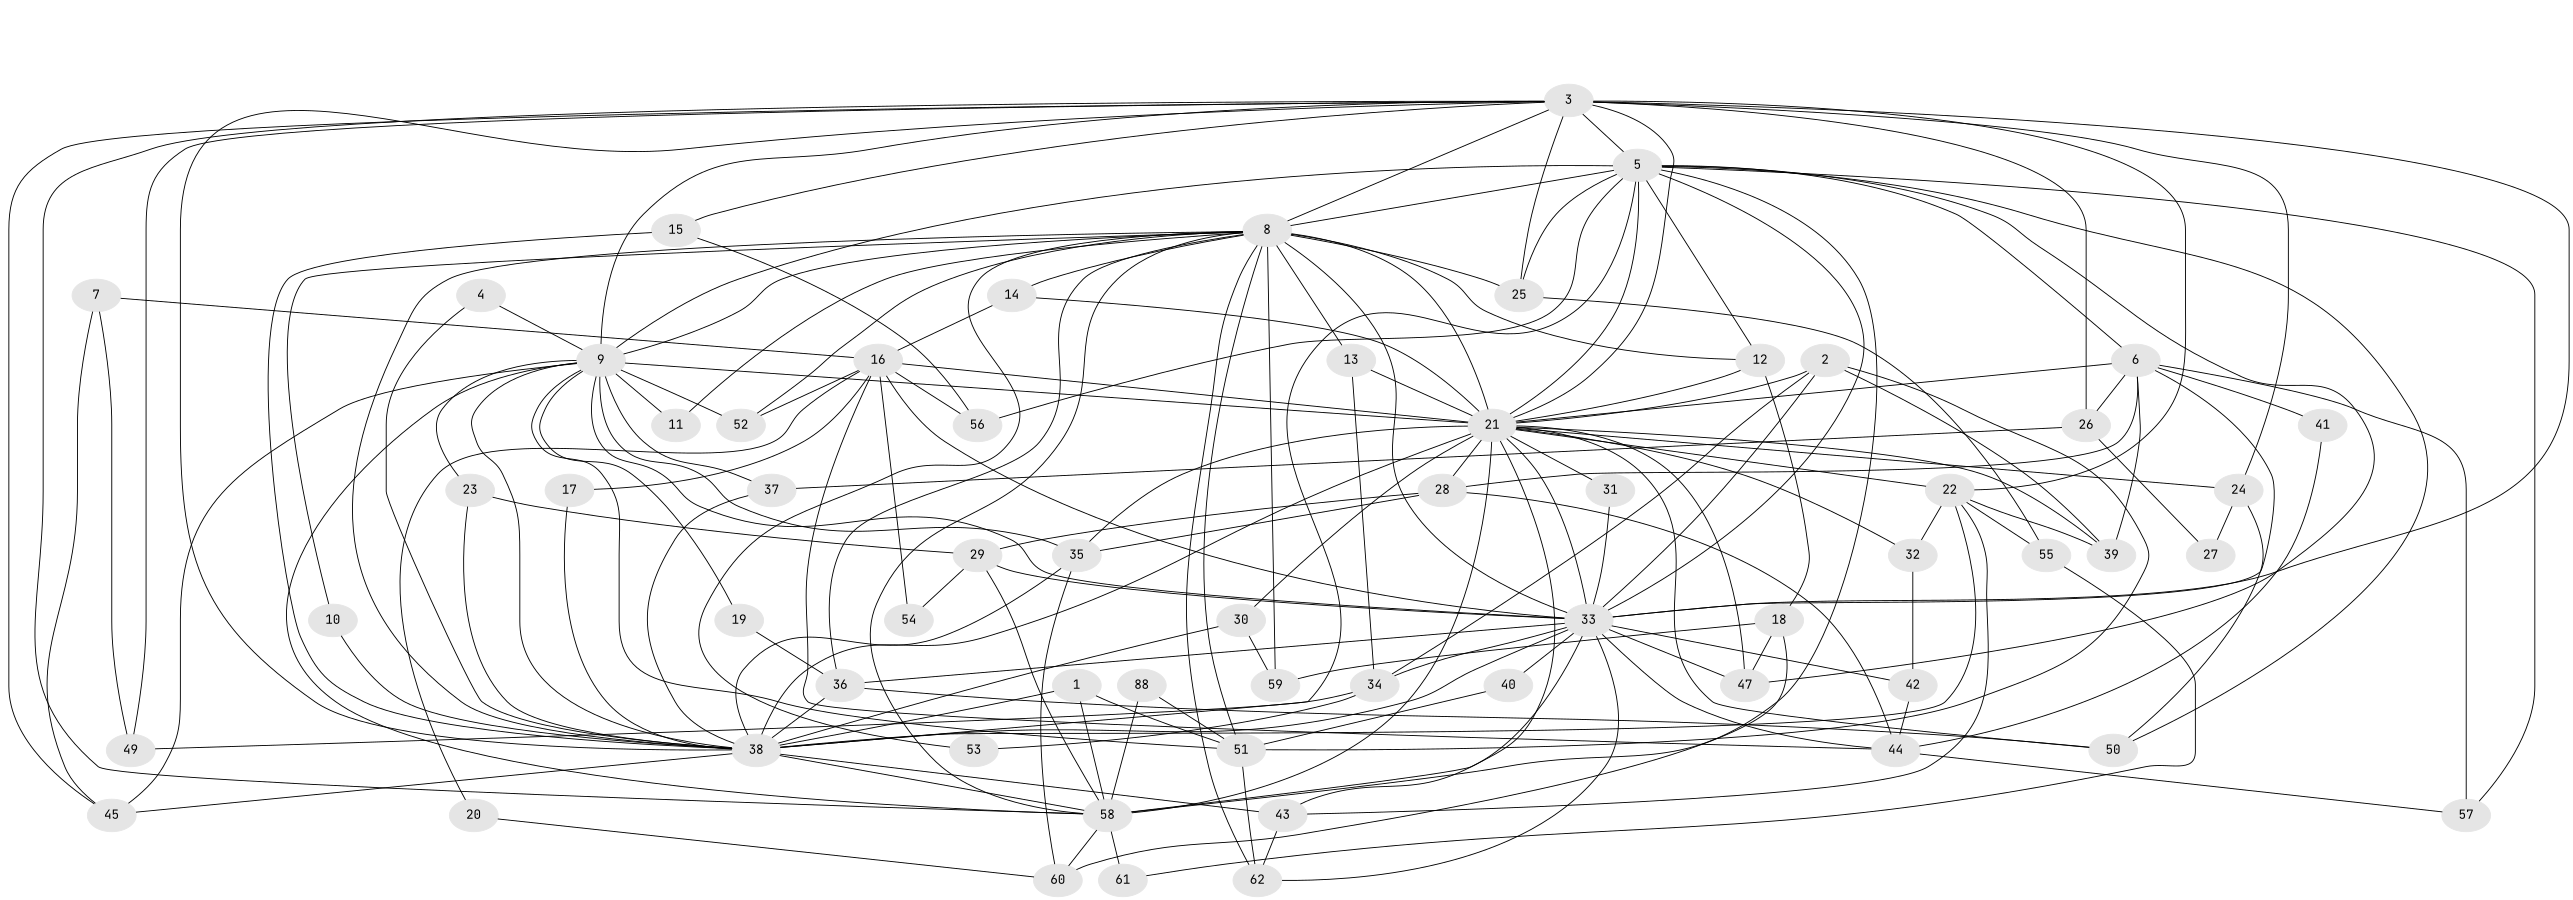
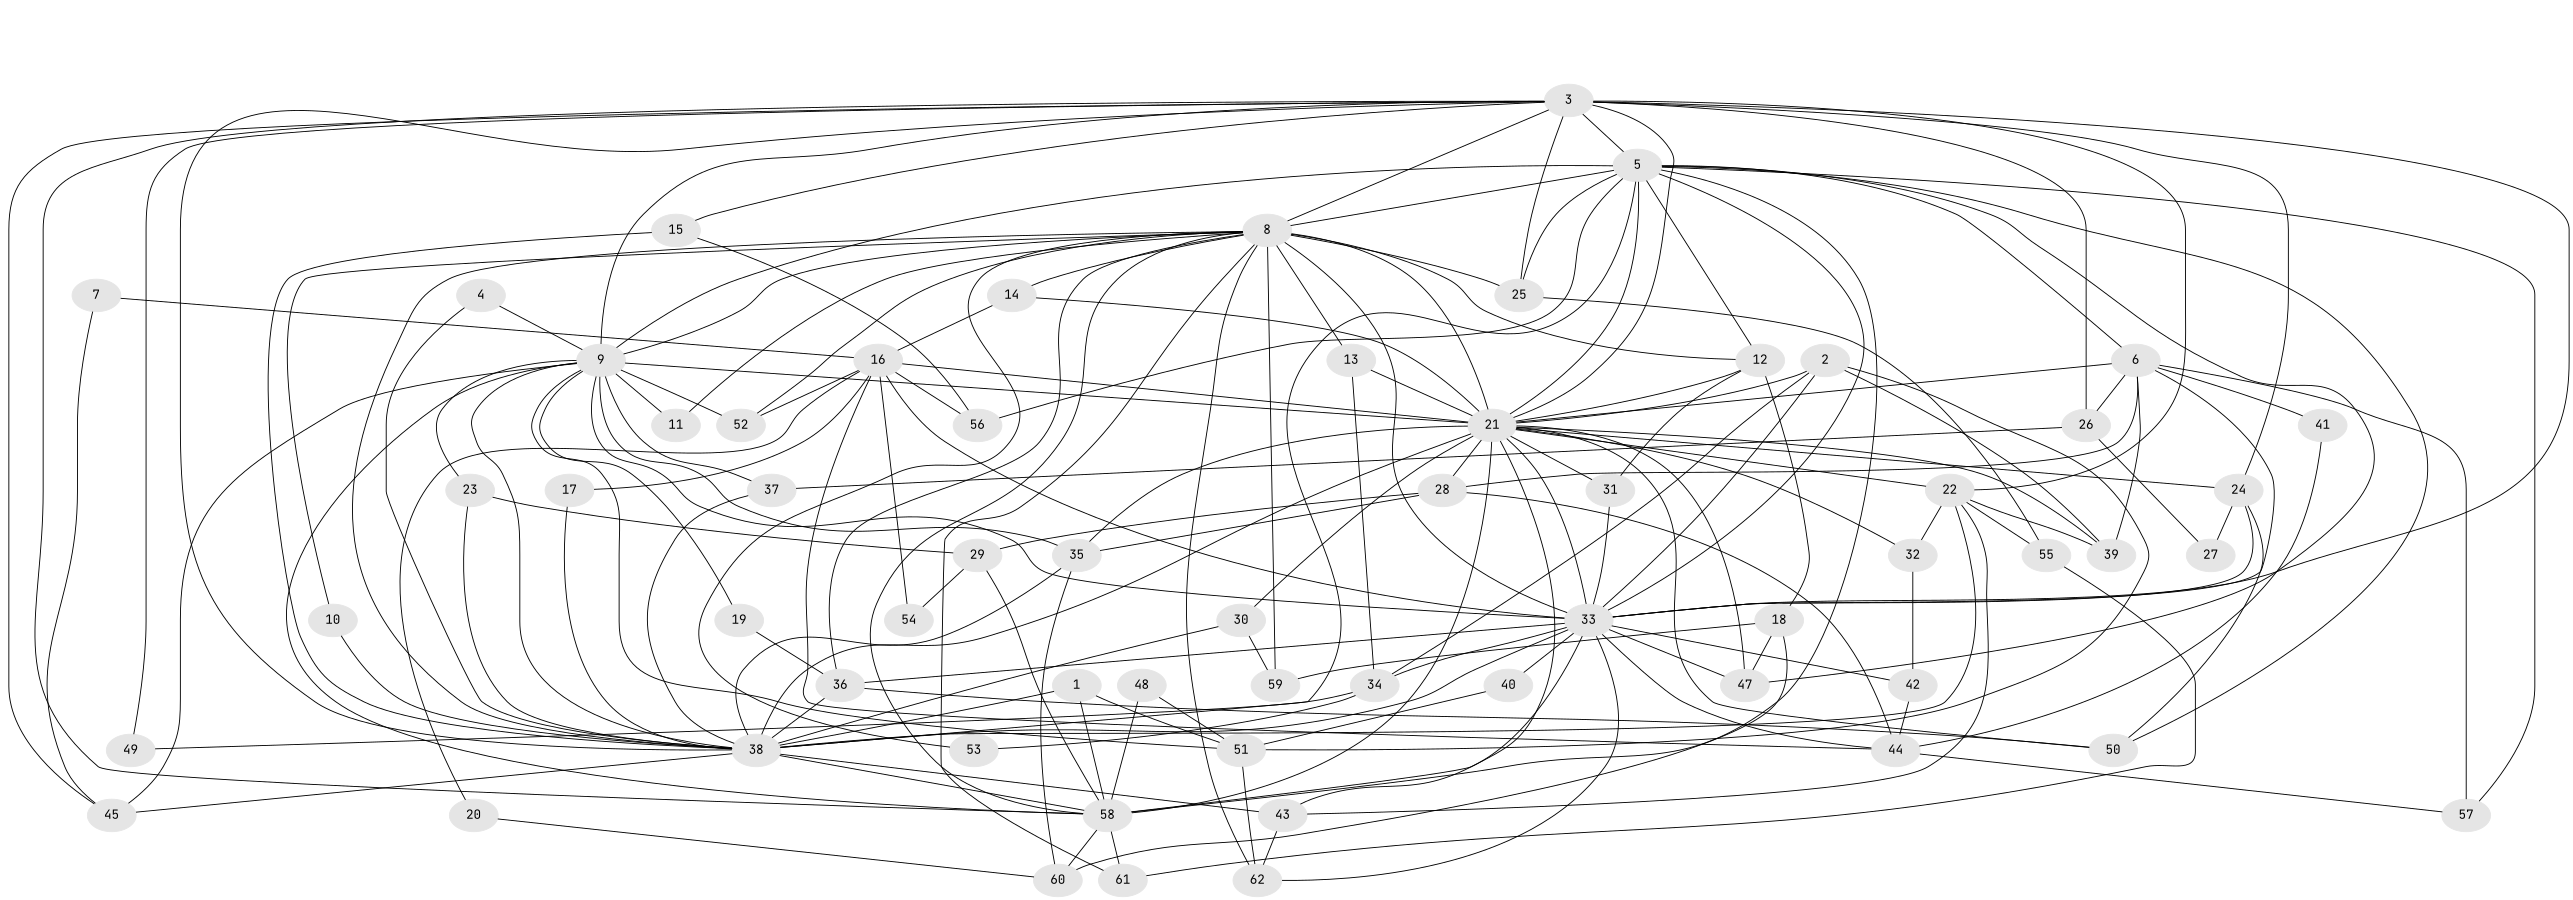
none -> (1674, 416)
(1208, 489) -> (950, 533)
(112, 523) -> none
(1279, 602) -> (1964, 602)
(1142, 685) -> (1142, 685)
